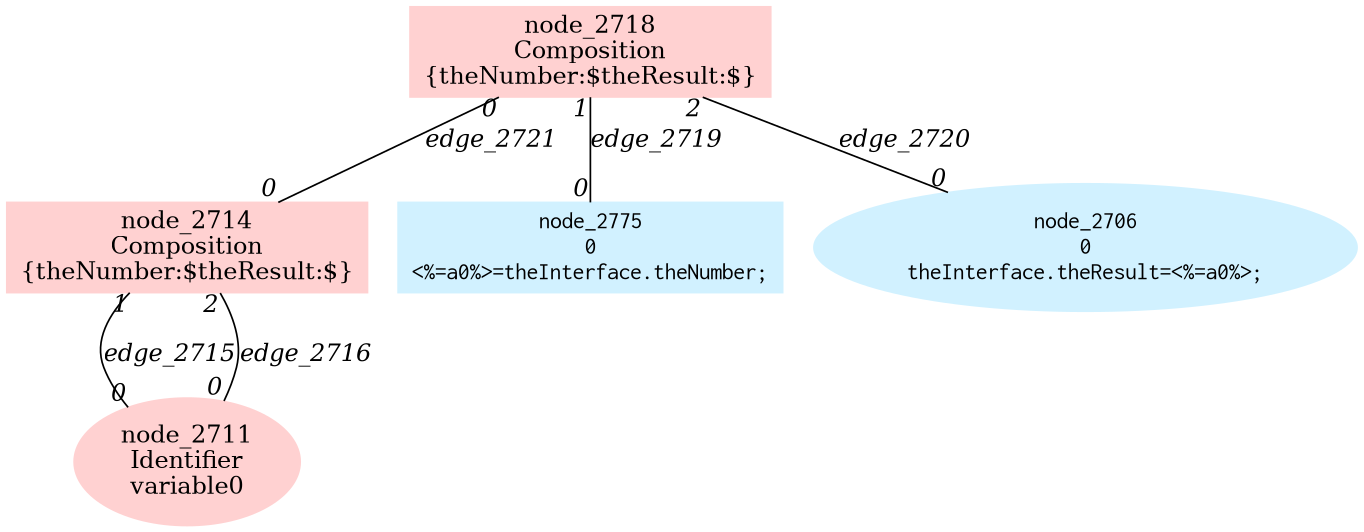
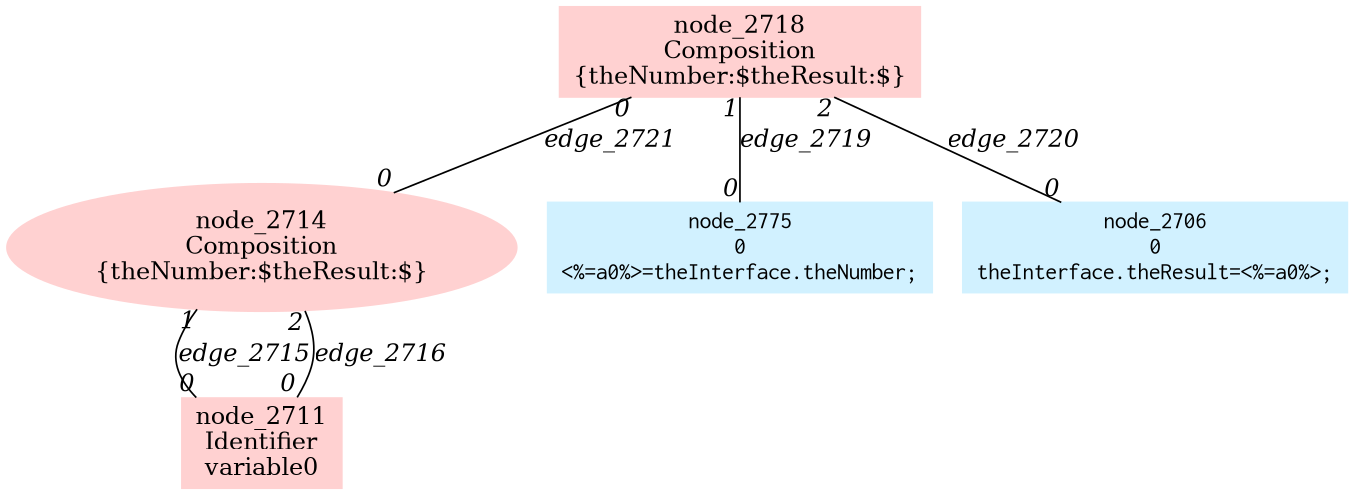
(187, 248) -> (262, 248)
(1085, 248) -> (1155, 248)
(187, 462) -> (262, 443)
